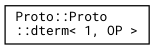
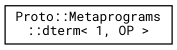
(77, 25) -> (89, 25)
